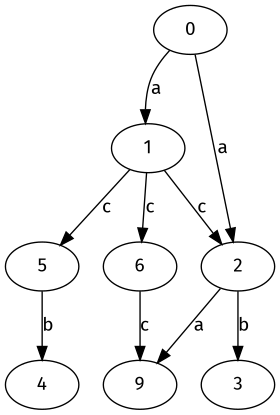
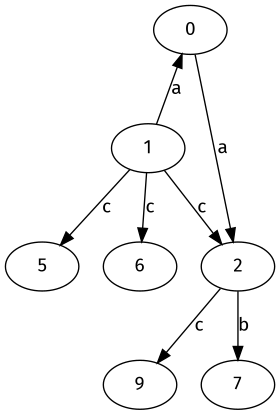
(152, 77) -> (167, 95)
(140, 319) -> none
(199, 326) -> (199, 326)
(42, 385) -> none
(238, 385) -> (238, 385)
